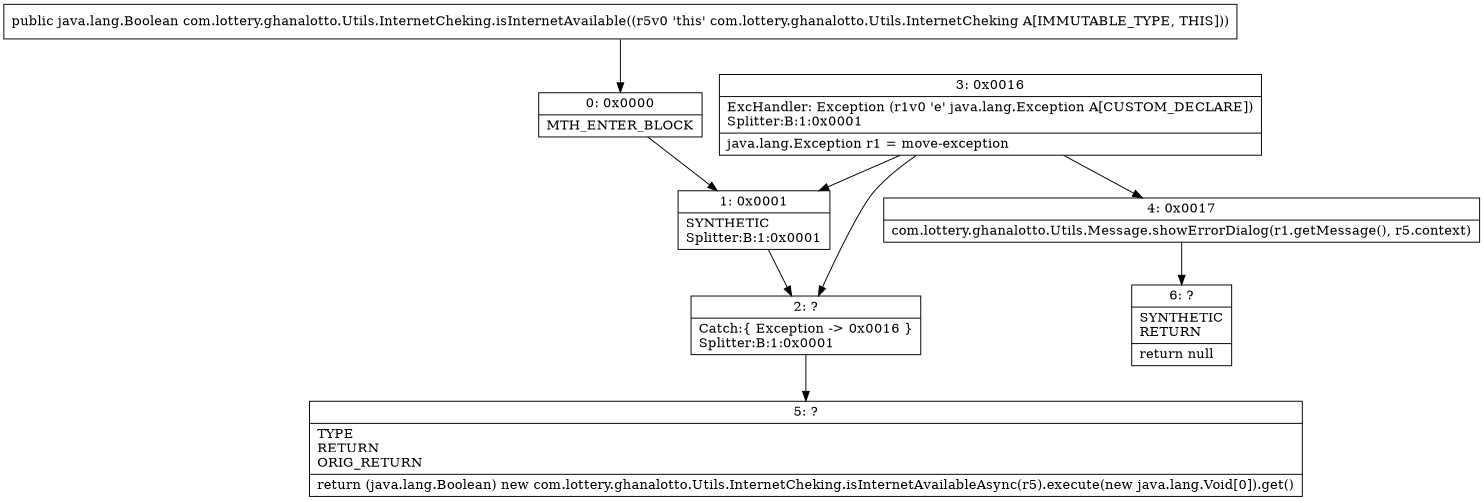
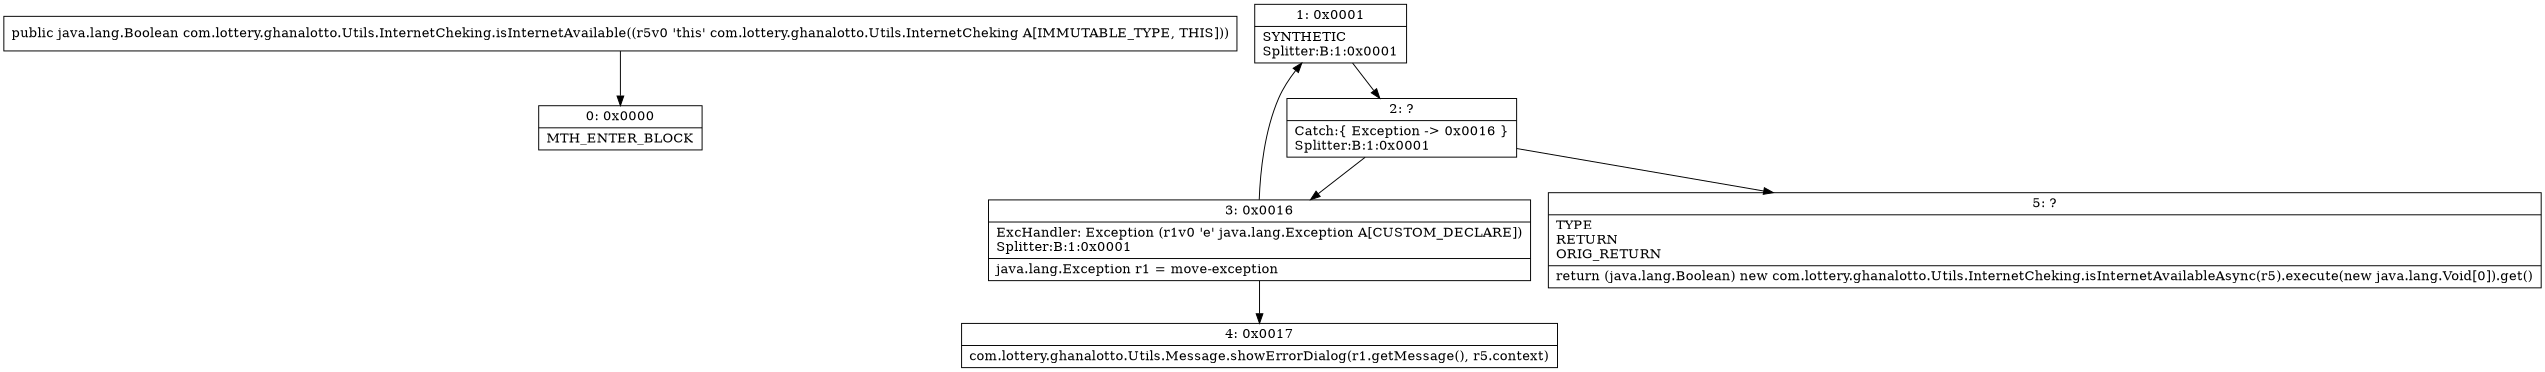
(679, 161) -> none
(859, 214) -> (1342, 175)
(1182, 325) -> none
